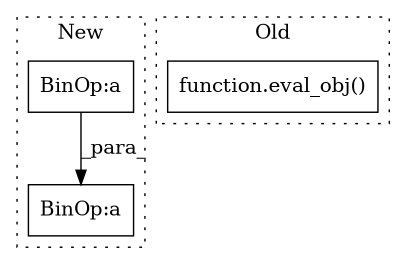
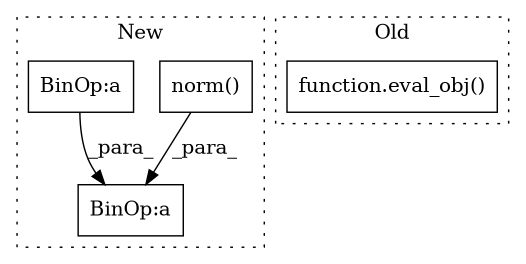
none -> (206, 87)
